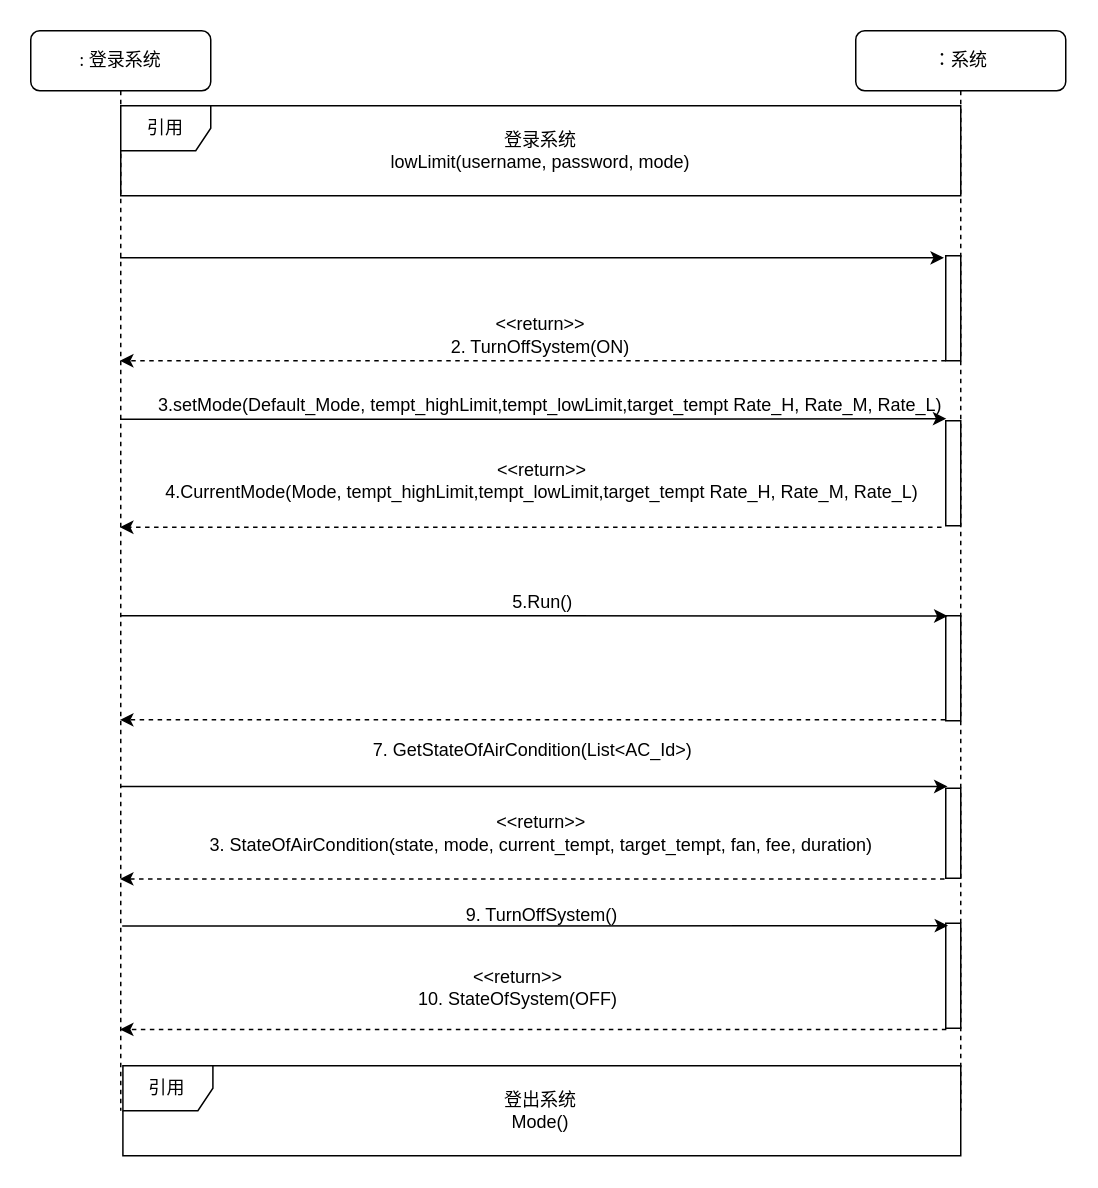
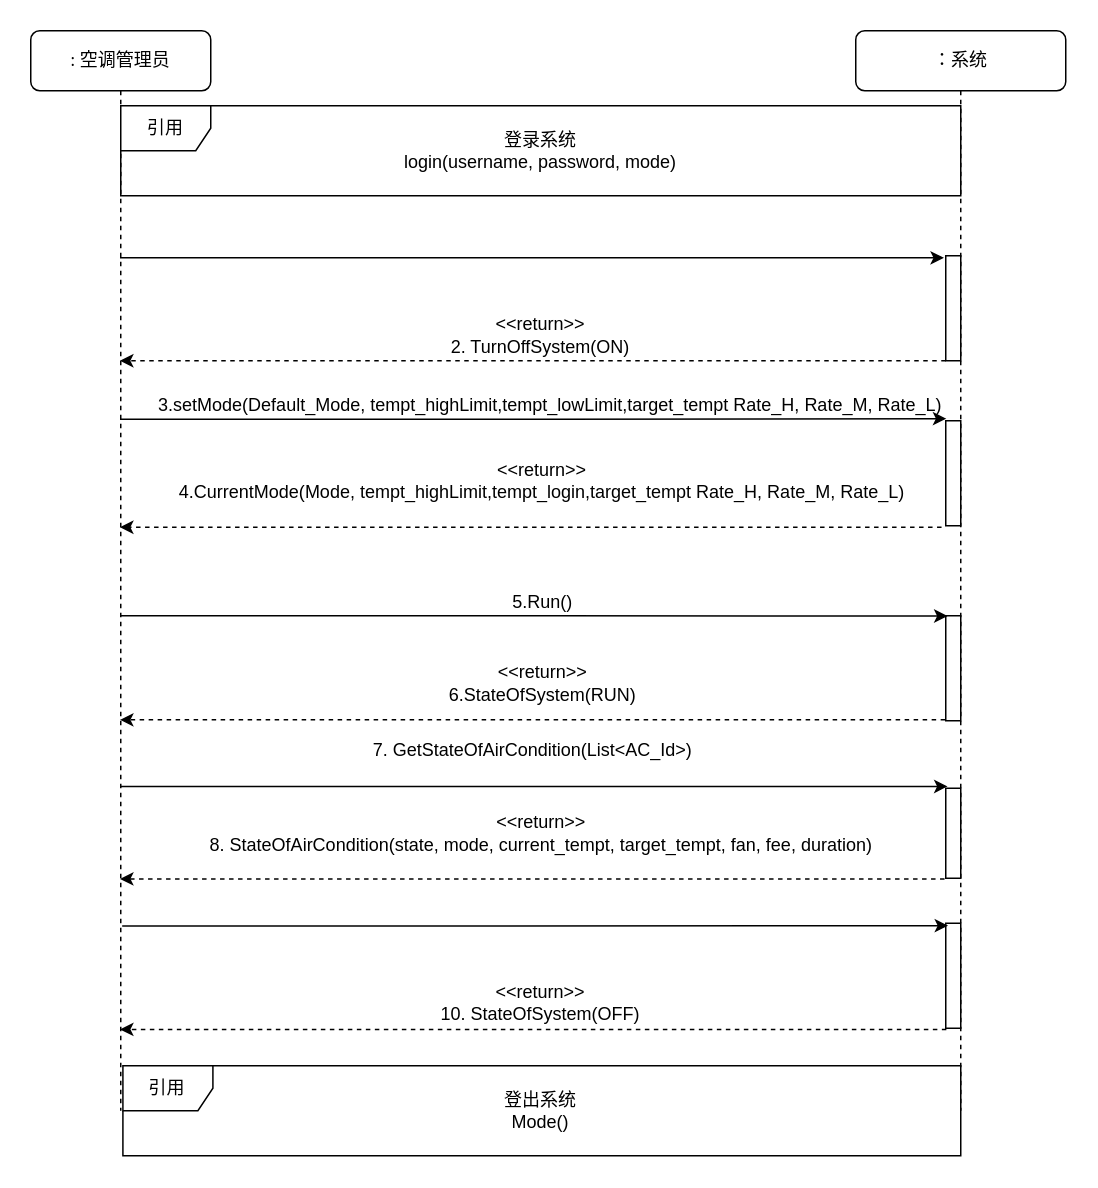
(121, 61) -> (121, 61)
(541, 151) -> (541, 151)
(542, 481) -> (542, 481)
none -> (542, 683)
(542, 833) -> (542, 833)
(543, 916) -> none
(518, 987) -> (541, 1002)
